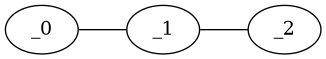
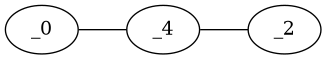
(163, 30) -> (163, 30)
